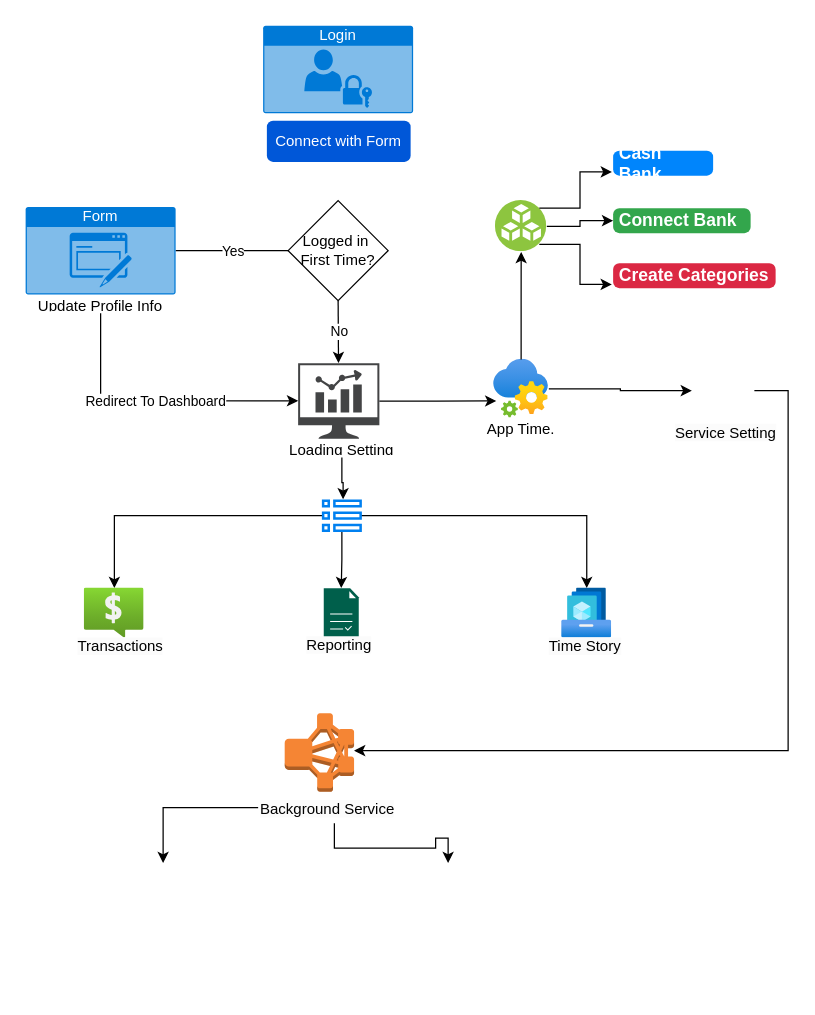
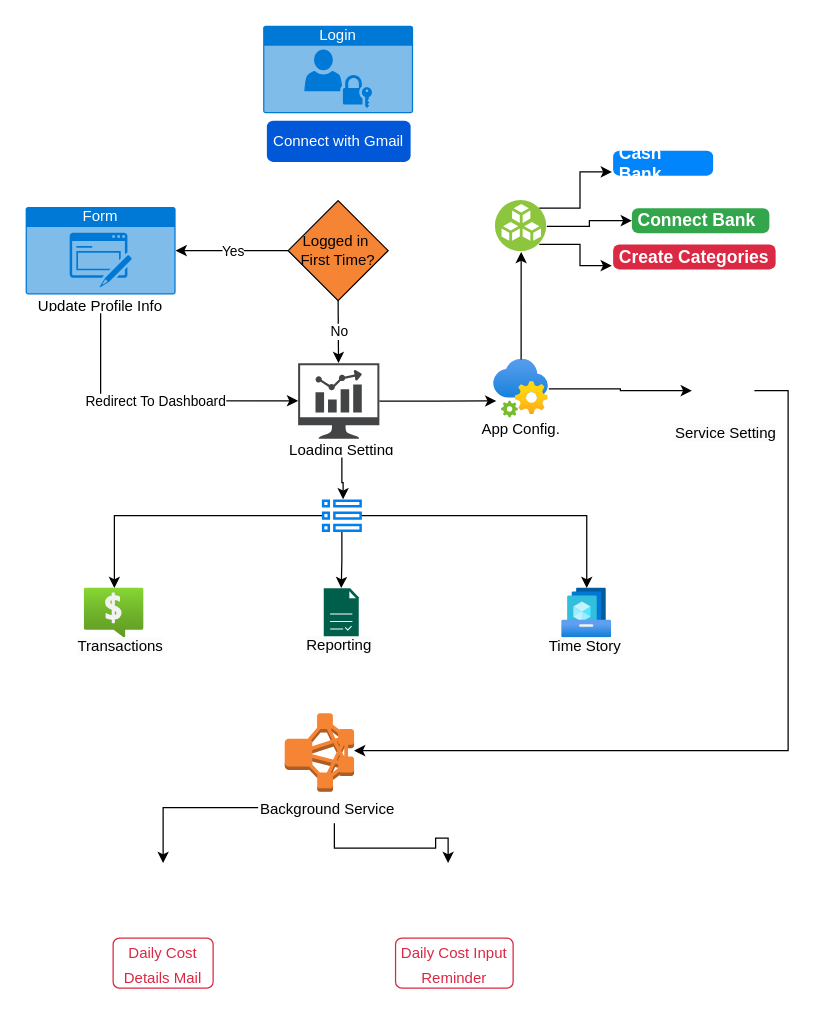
(339, 142) -> (339, 142)
(682, 221) -> (701, 221)
(182, 251) -> (186, 251)
(338, 251) -> (338, 251)
(694, 276) -> (694, 257)
(521, 429) -> (521, 429)
none -> (163, 963)
none -> (454, 963)
